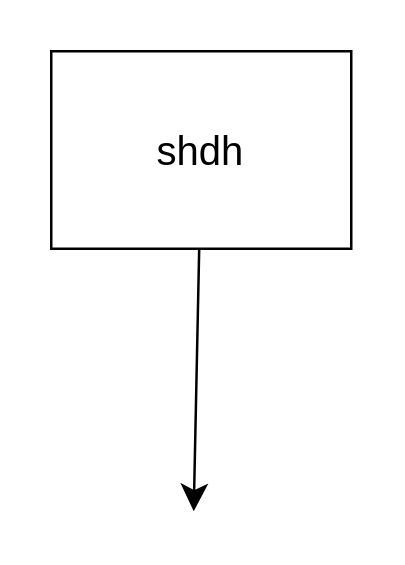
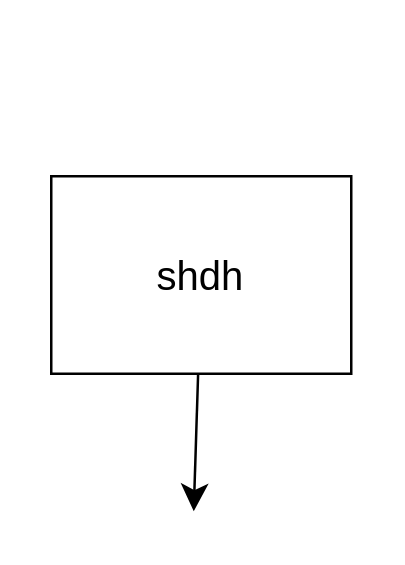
(201, 150) -> (201, 275)
